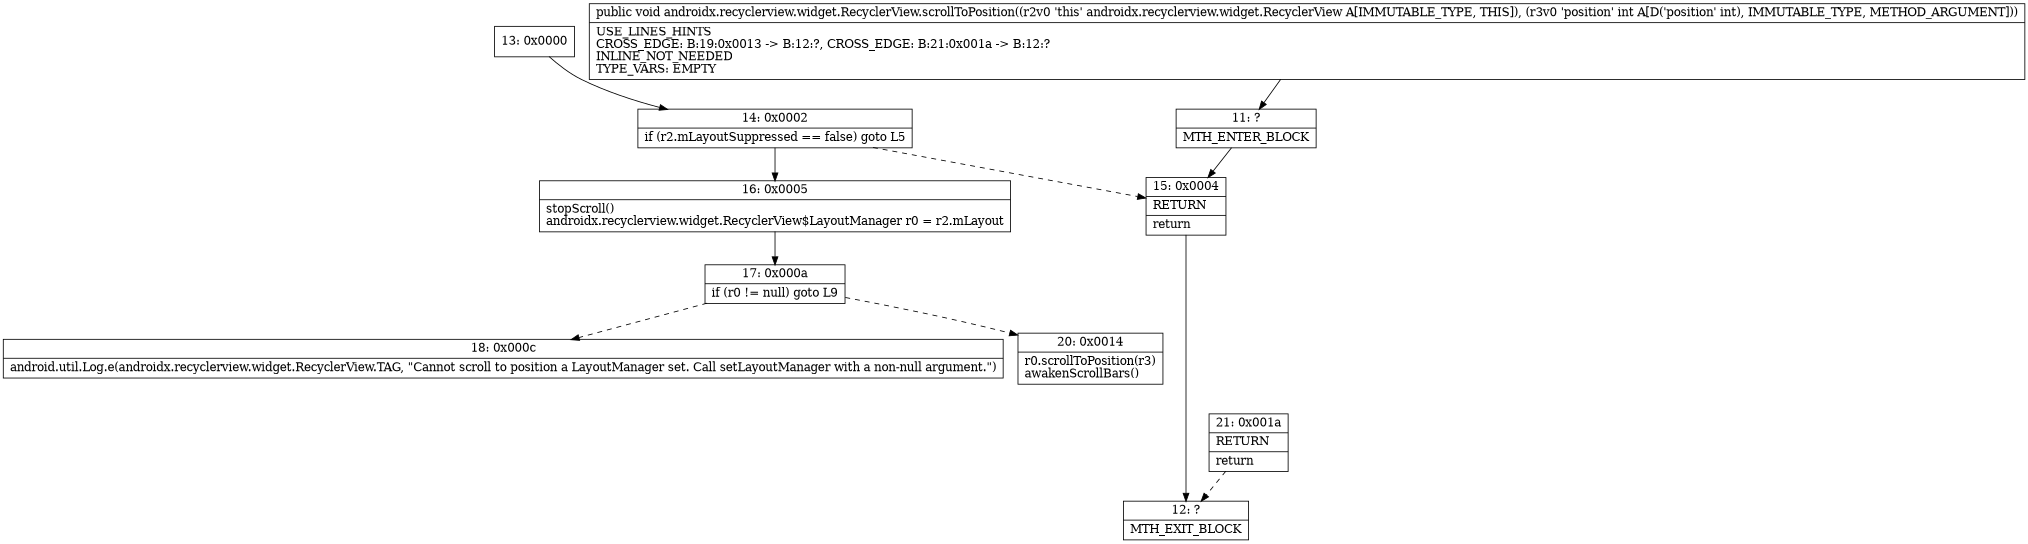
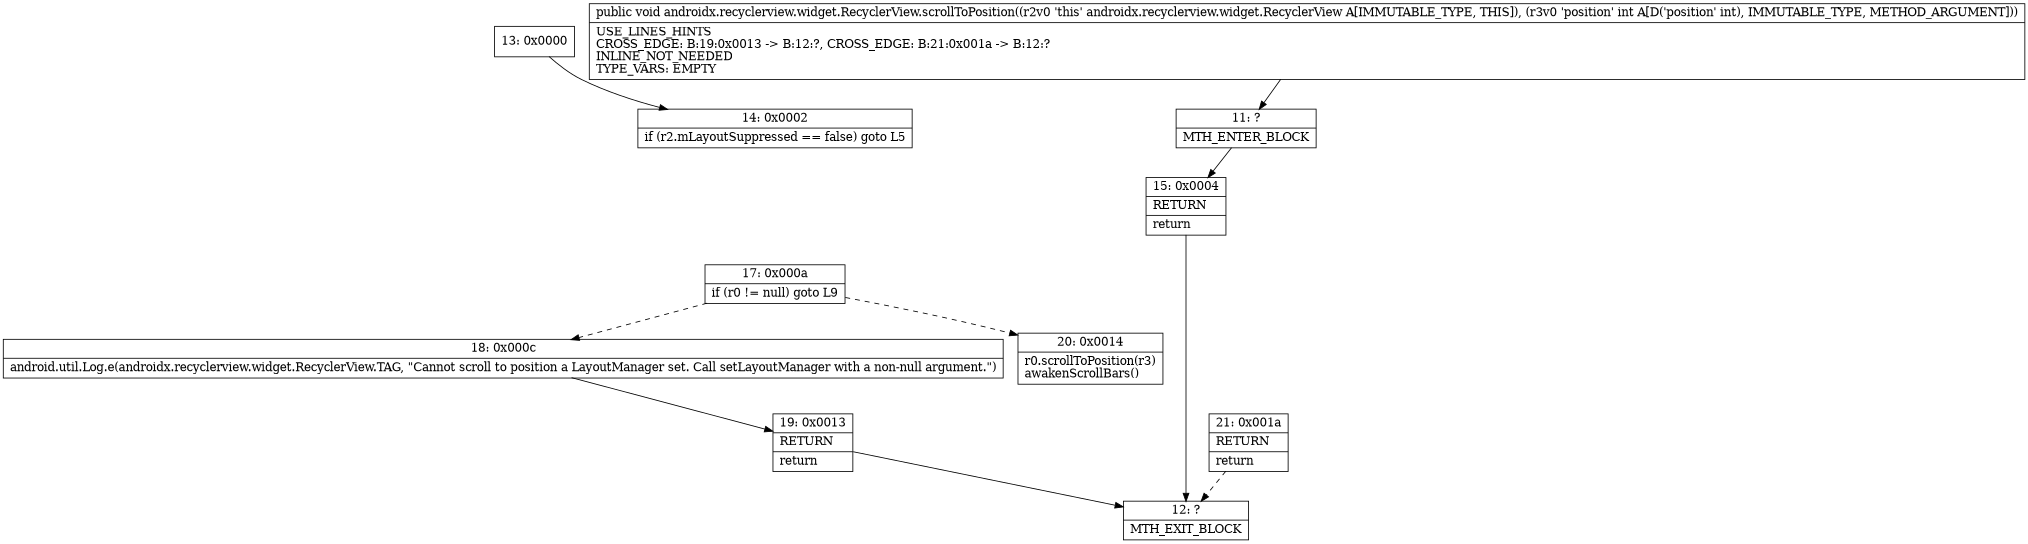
(1005, 172) -> none
(775, 206) -> none
none -> (813, 443)
